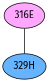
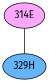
(24, 16) -> (24, 16)
